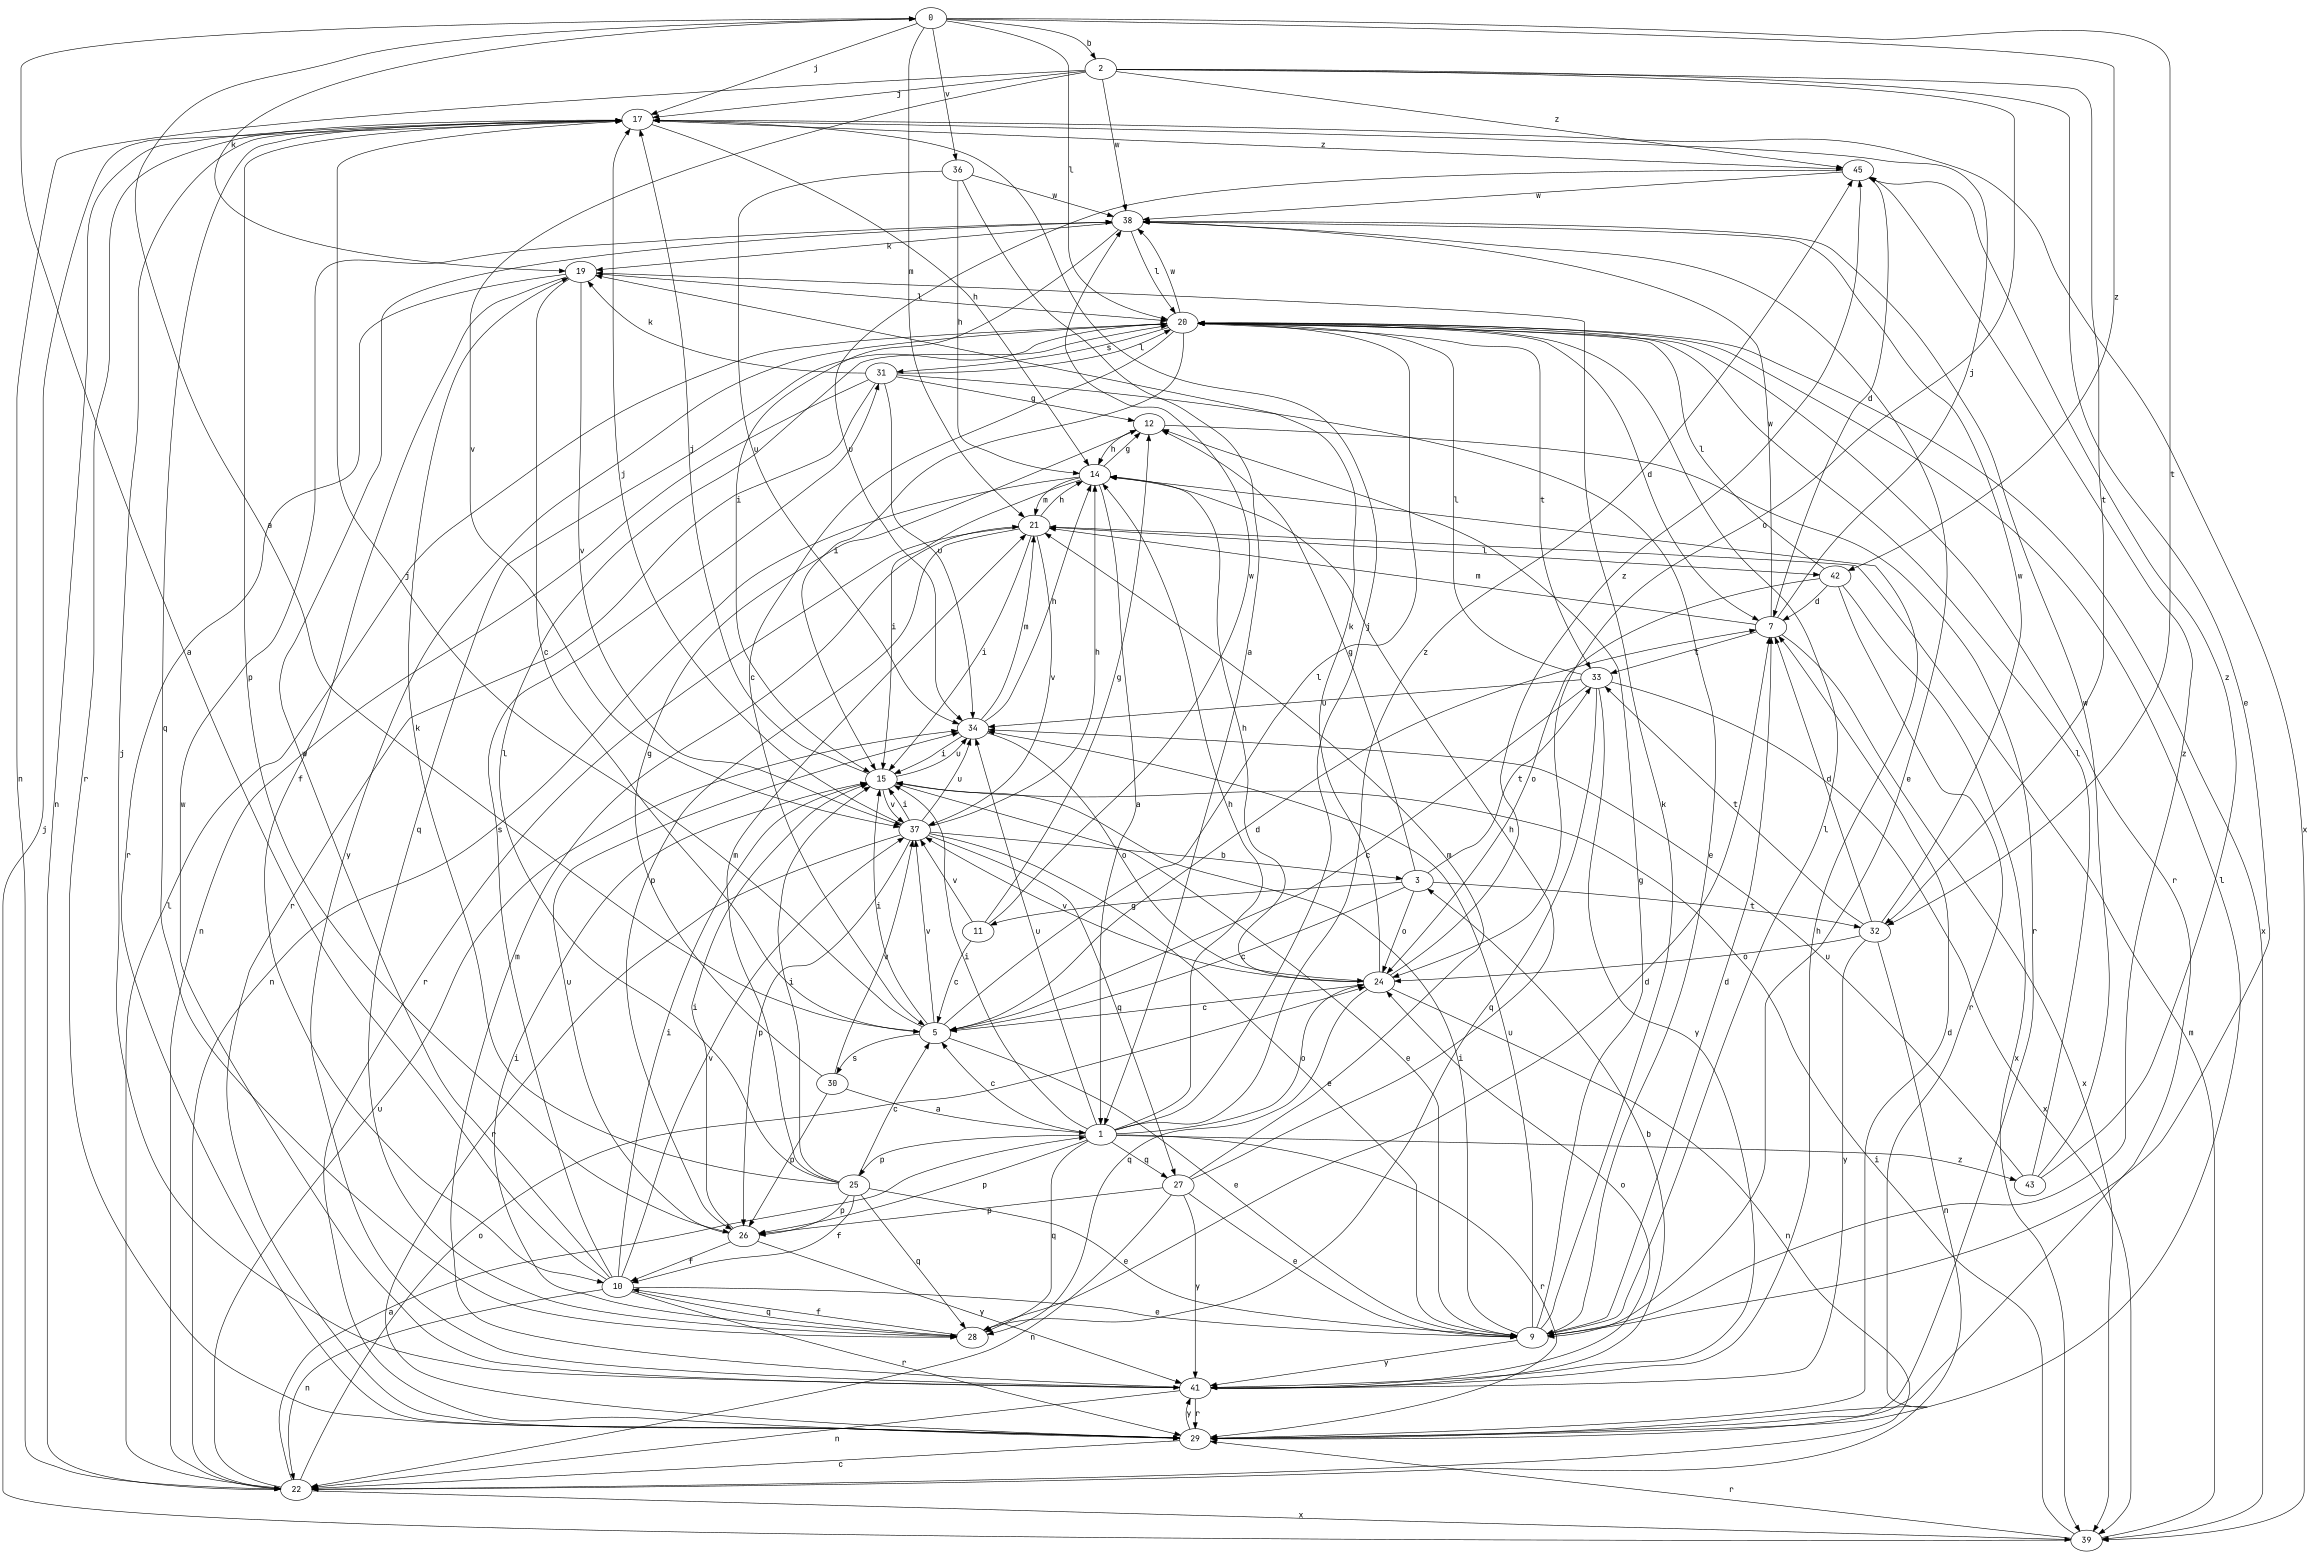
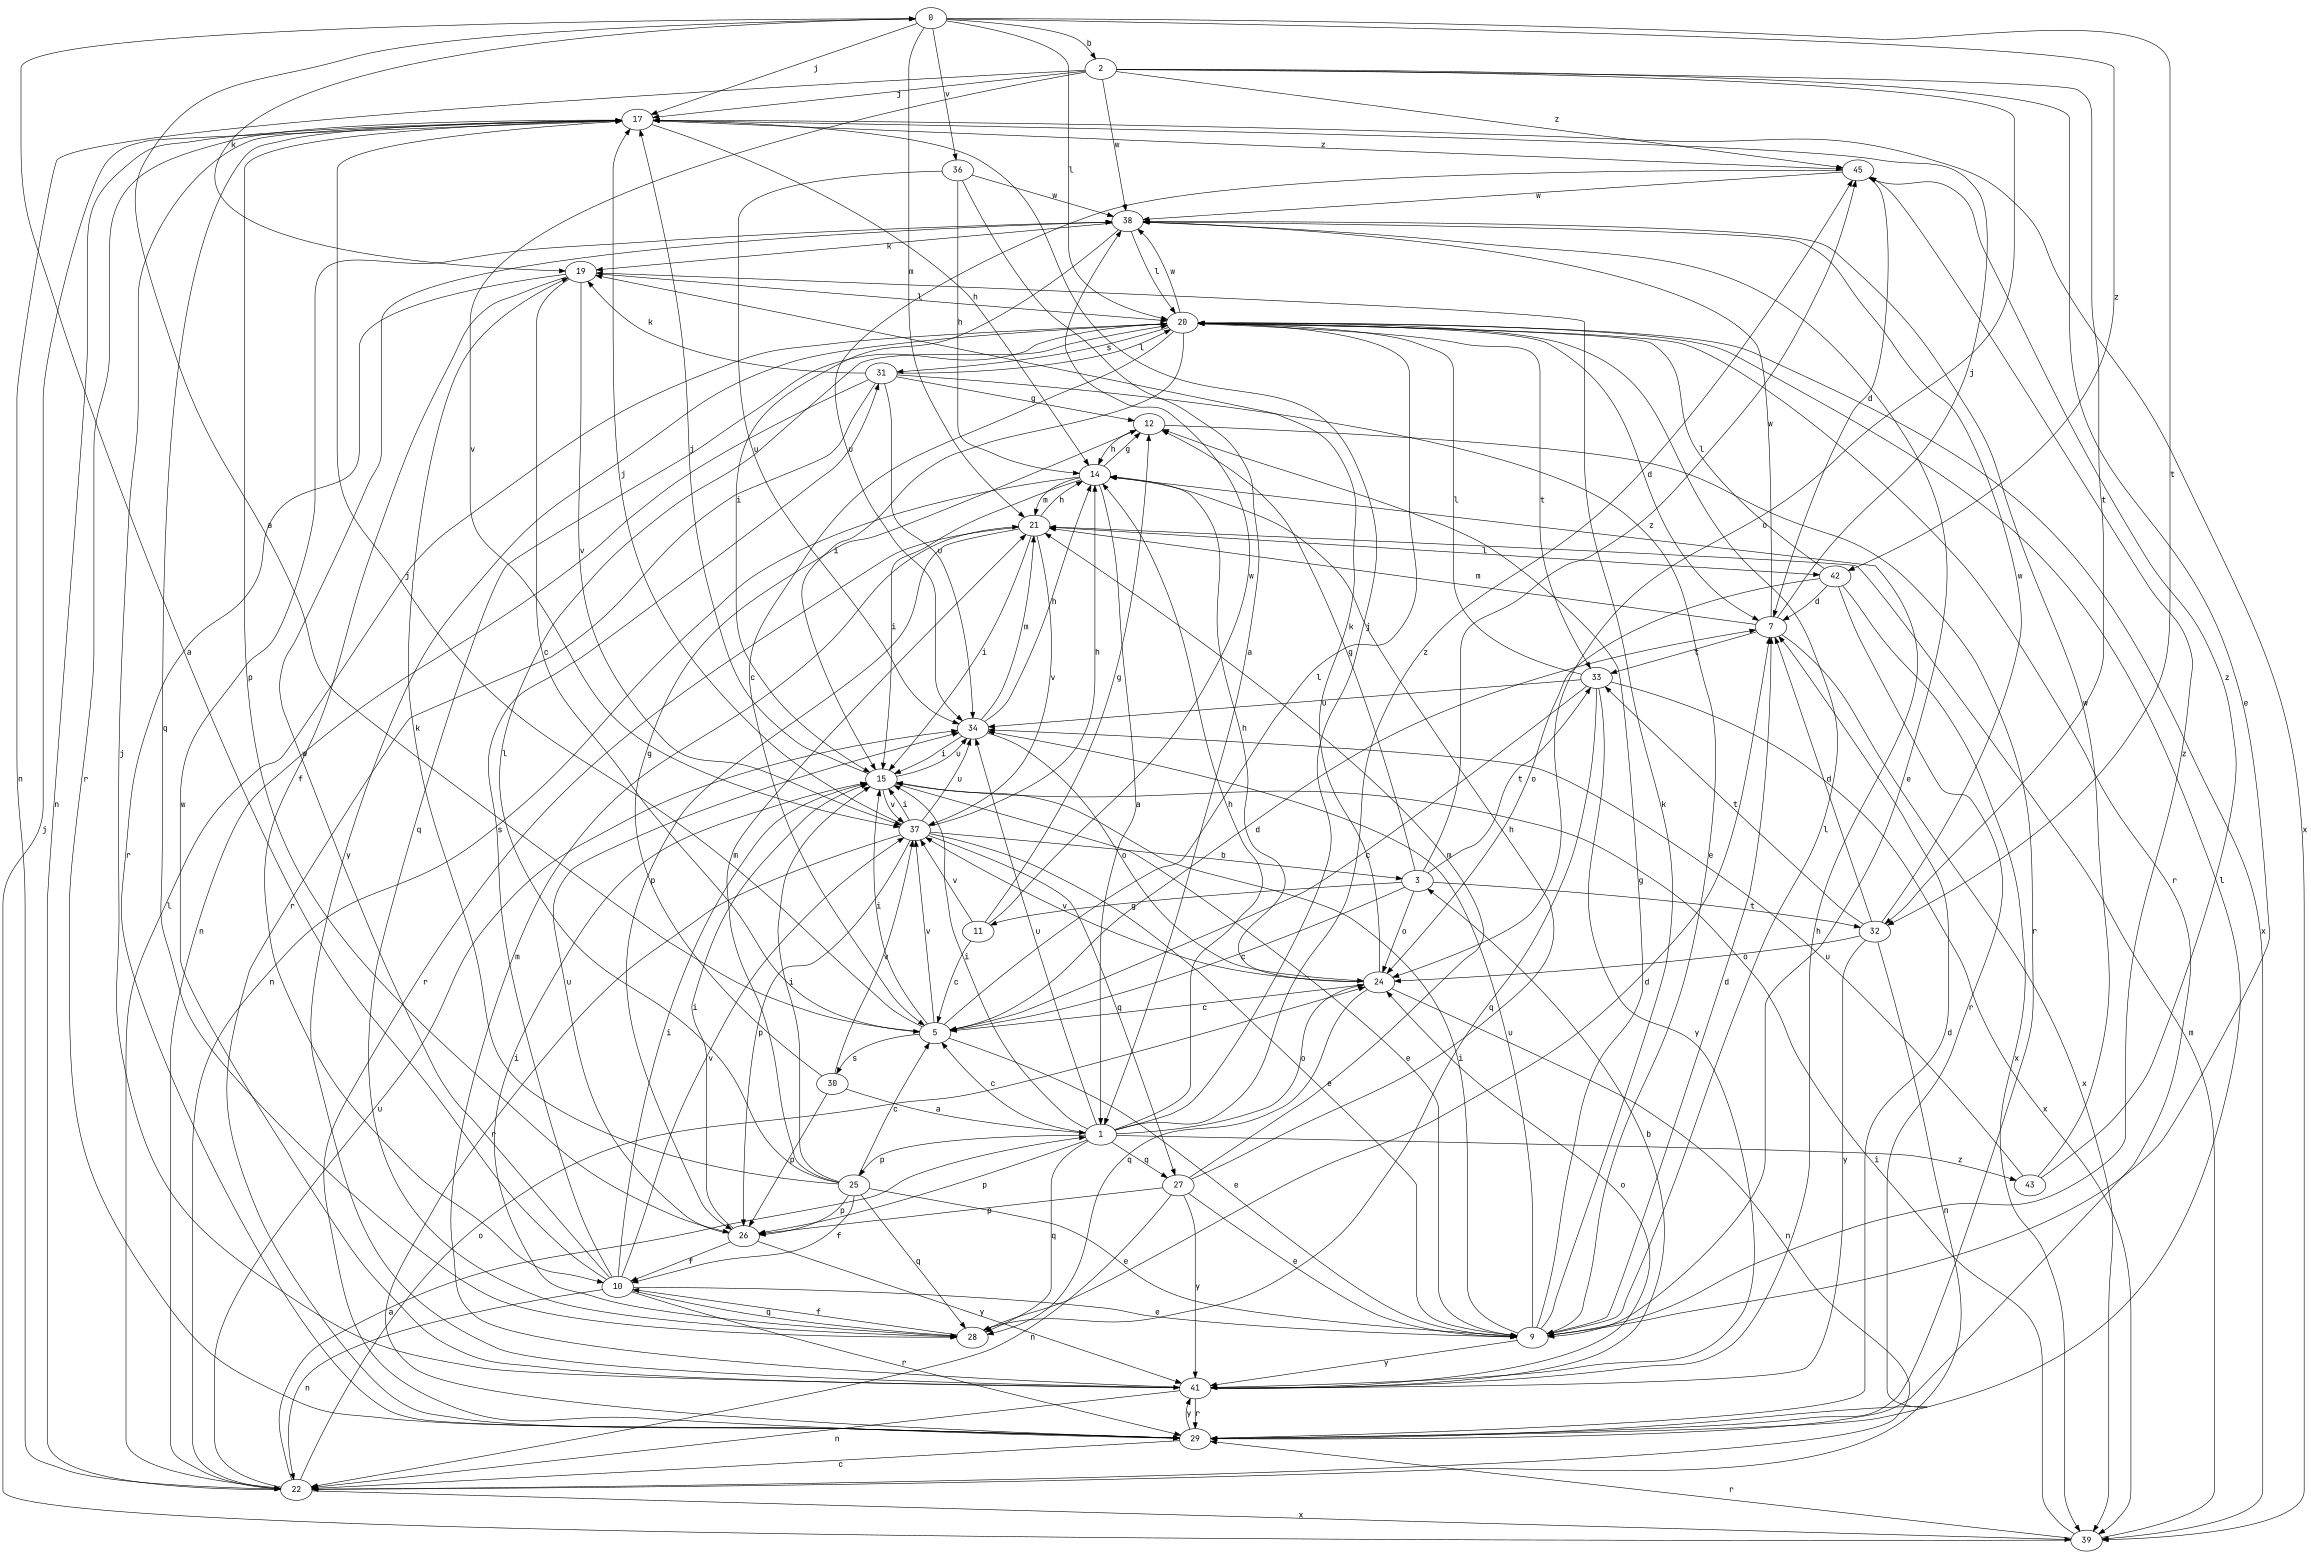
(1872, 522) -> none
(1612, 577) -> (1654, 511)
(1522, 1270) -> none
